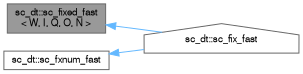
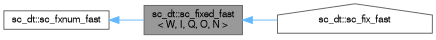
(131, 51) -> (131, 20)
